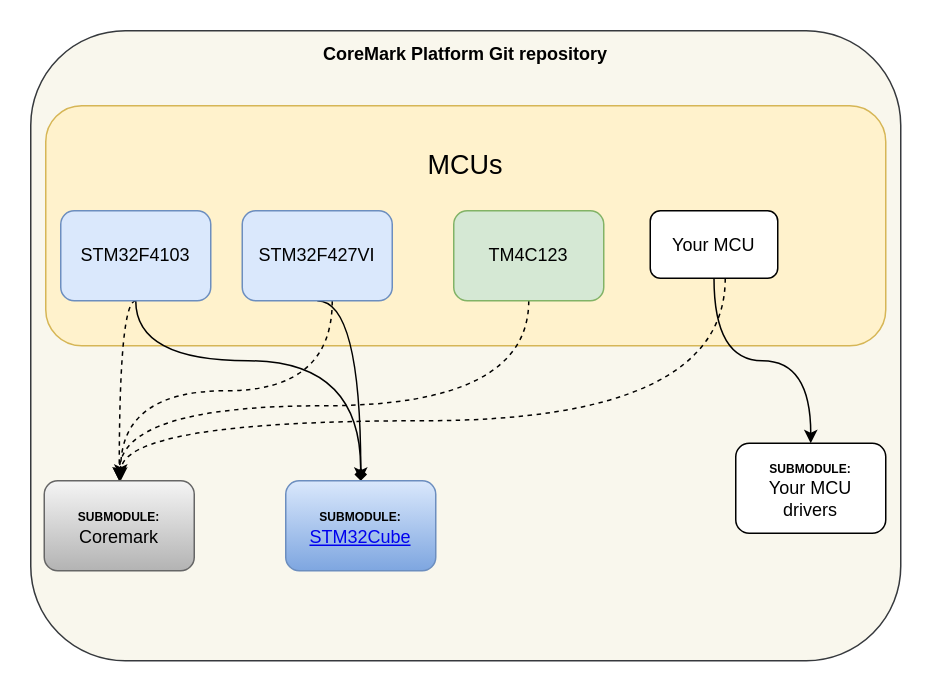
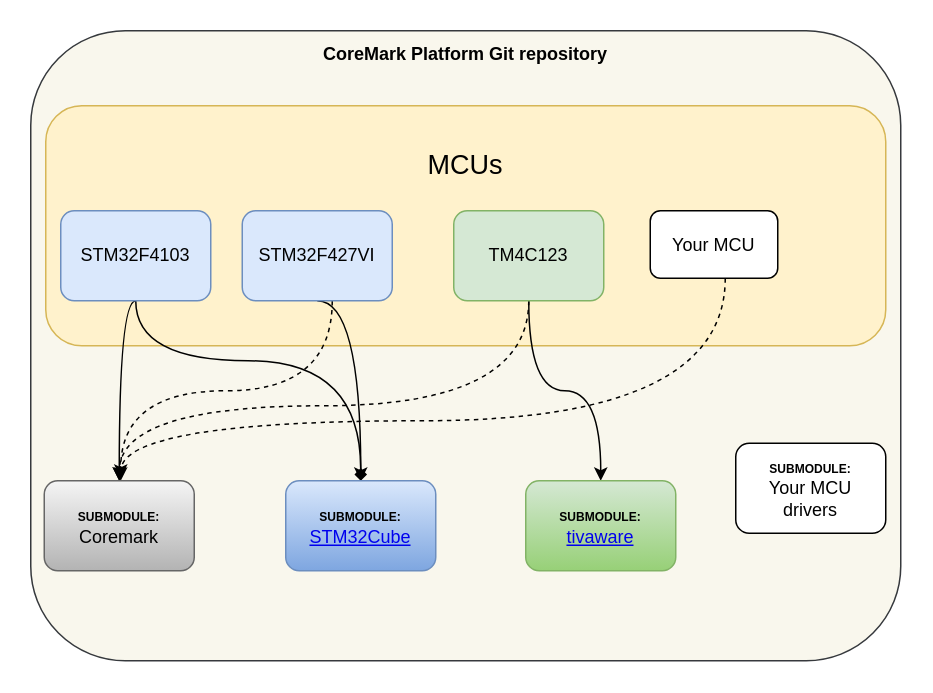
(780, 364) -> none
(121, 381) -> (121, 381)
none -> (567, 391)
none -> (601, 526)
